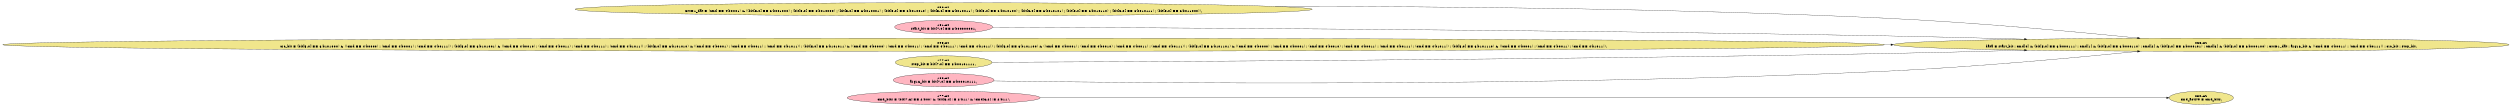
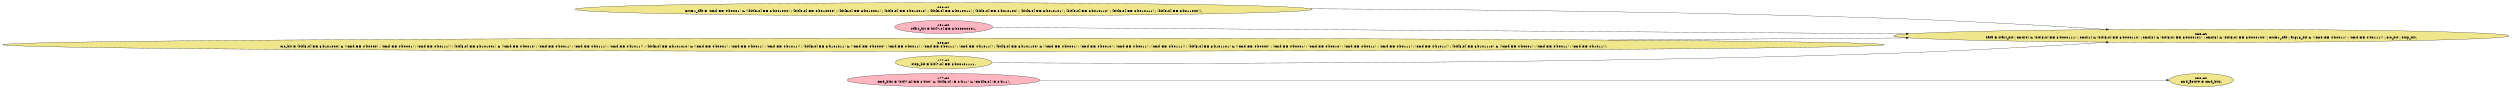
(944, 80) -> none
